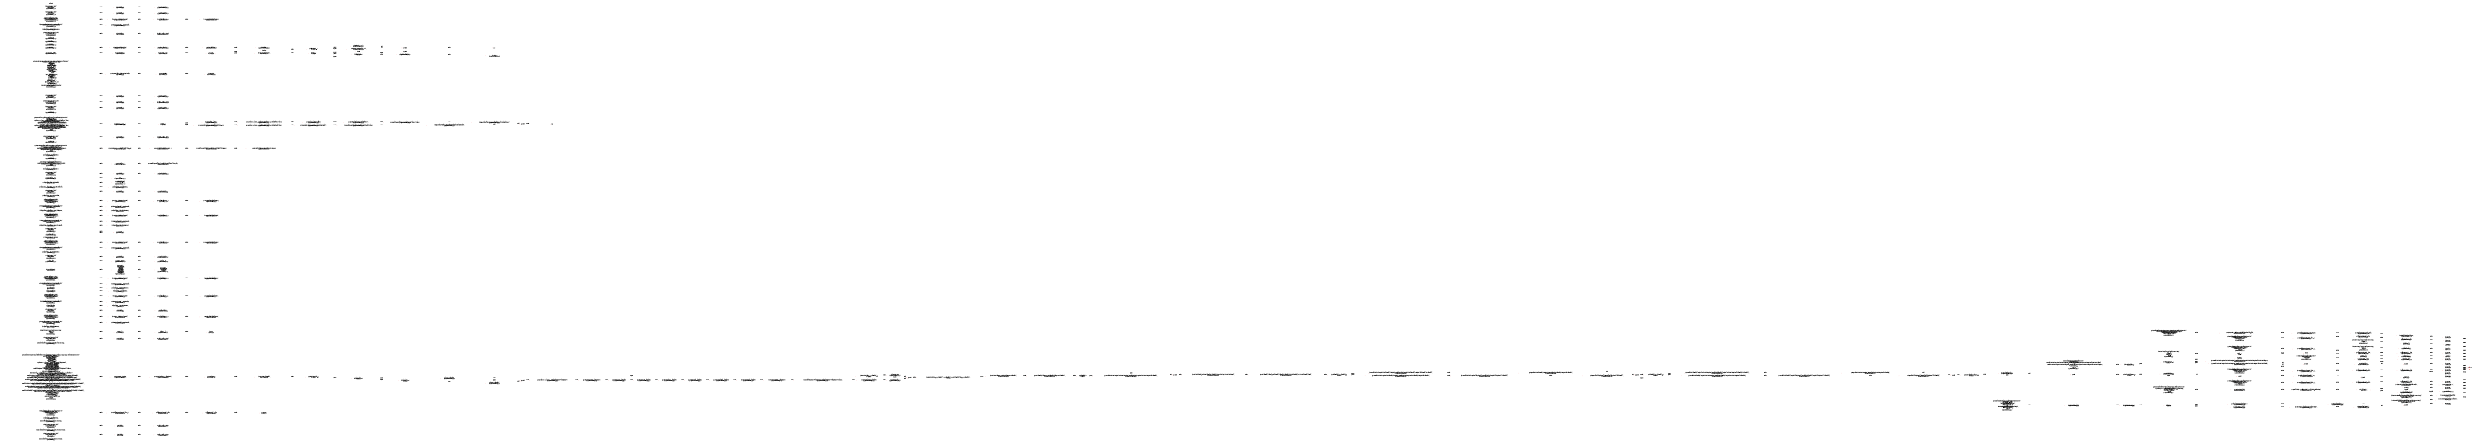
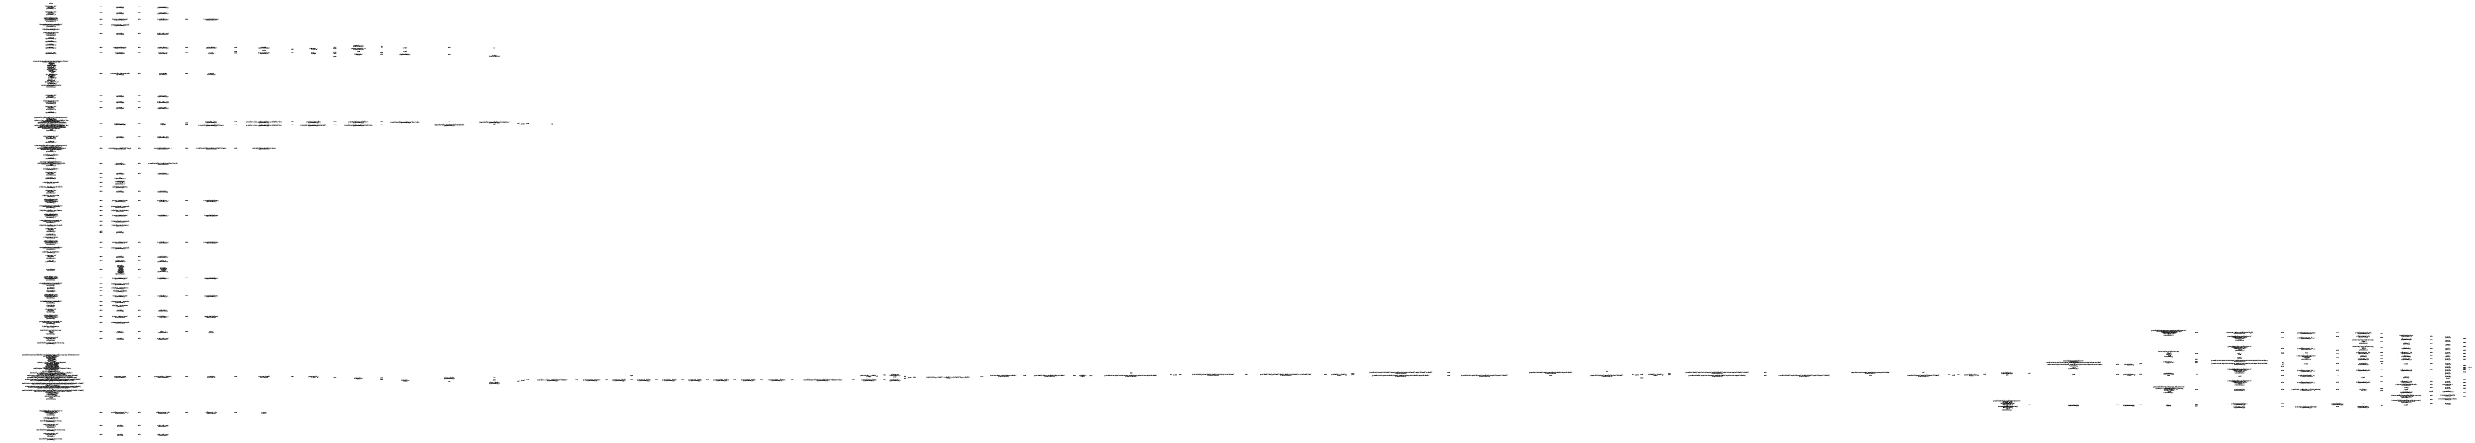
(2426, 373) -> (2443, 379)
(2464, 397) -> (2464, 397)
